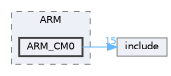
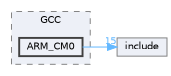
(51, 21) -> (51, 21)
